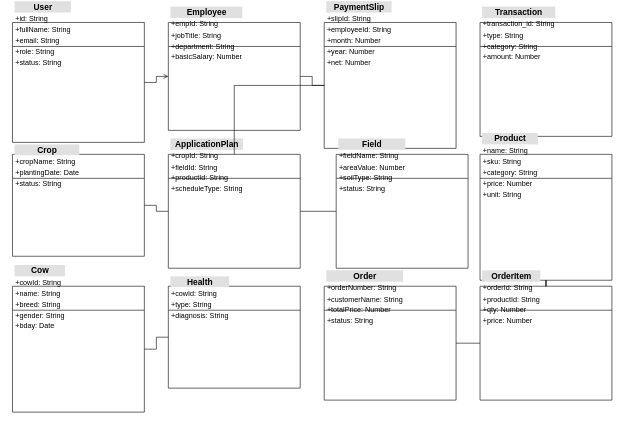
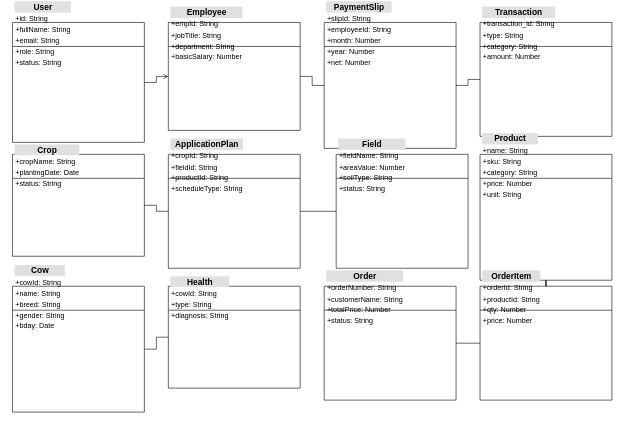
(238, 86) -> (468, 83)
